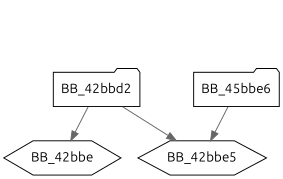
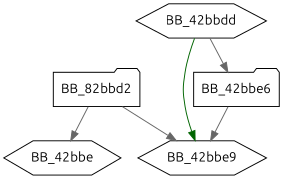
none -> (201, 21)
(97, 89) -> (97, 89)
(236, 89) -> (236, 89)
(202, 158) -> (202, 158)
